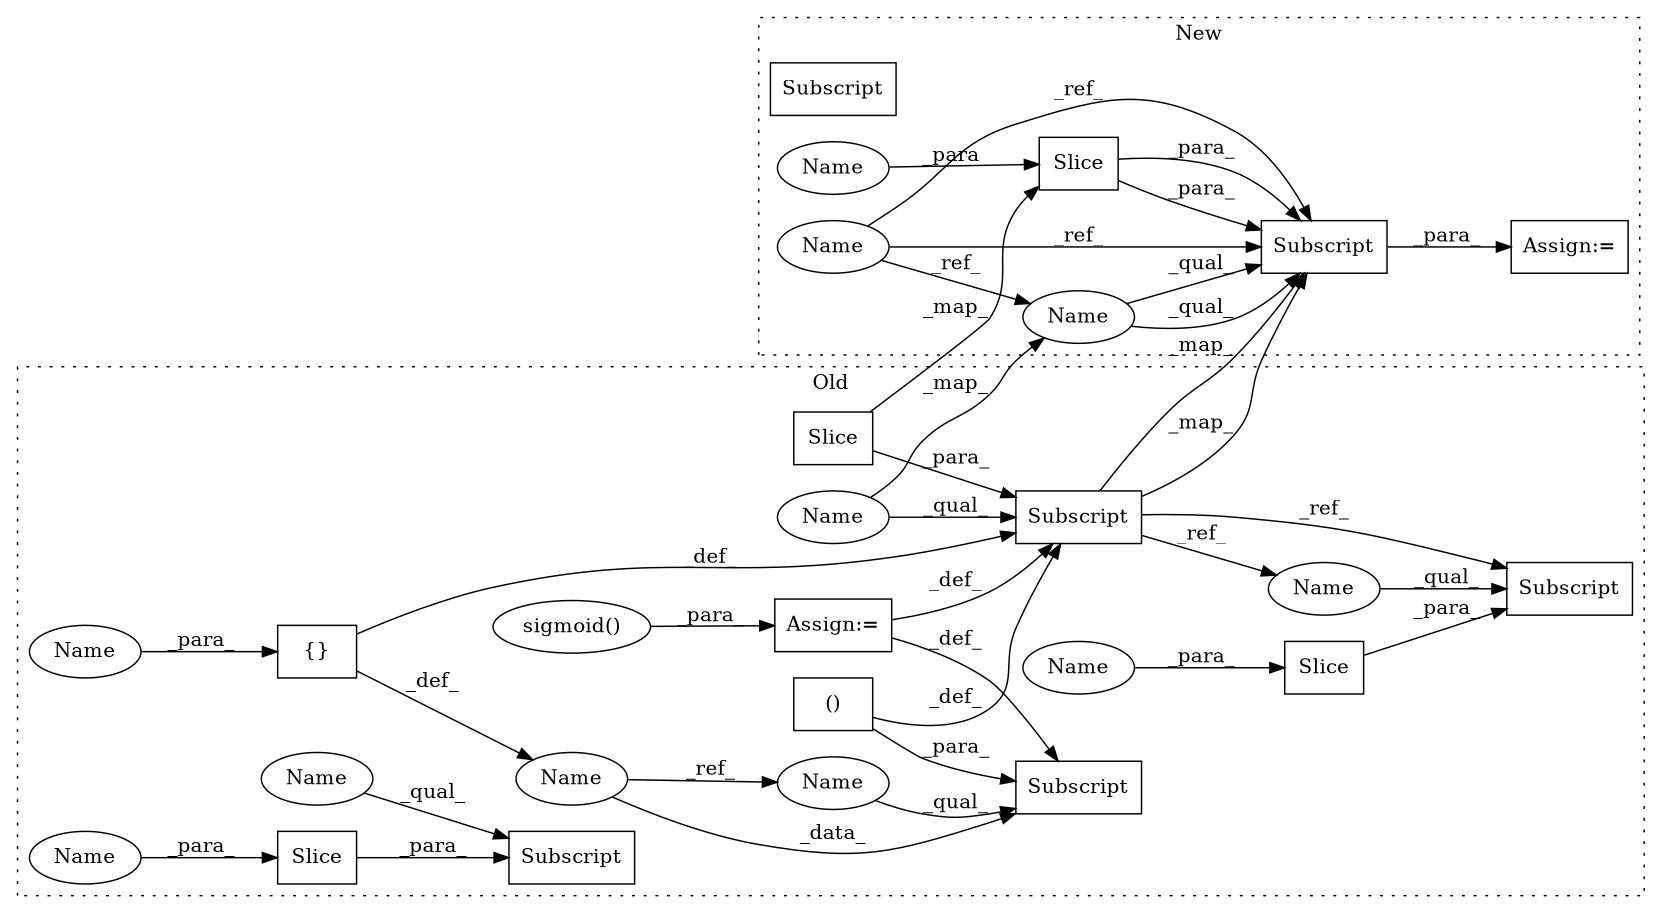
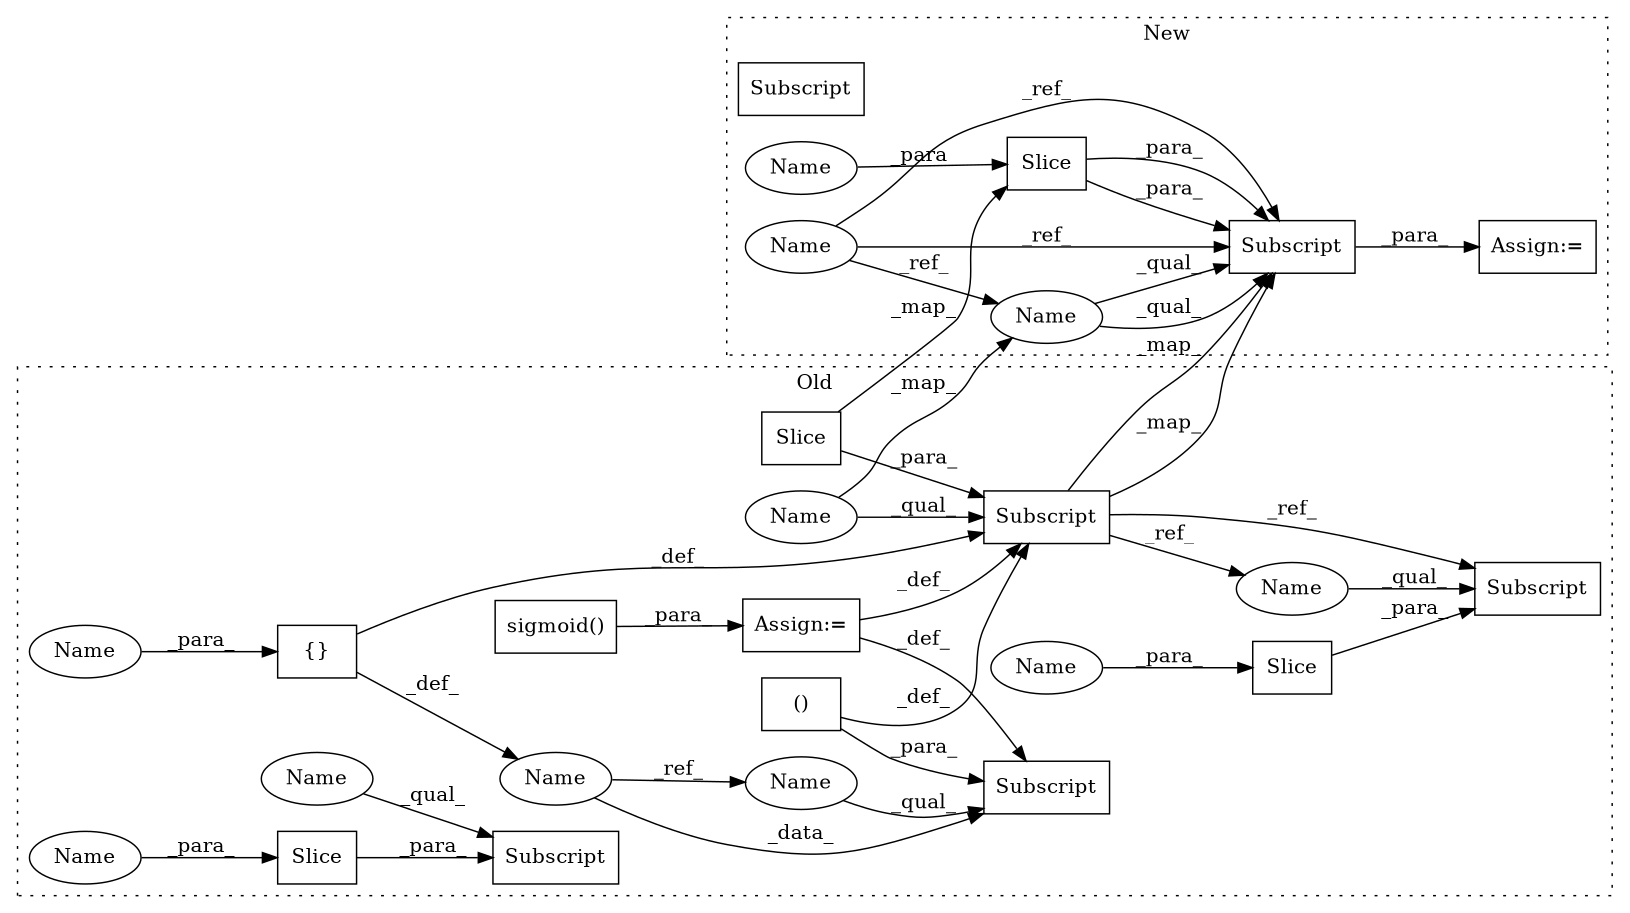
(572, 627) -> (556, 627)
